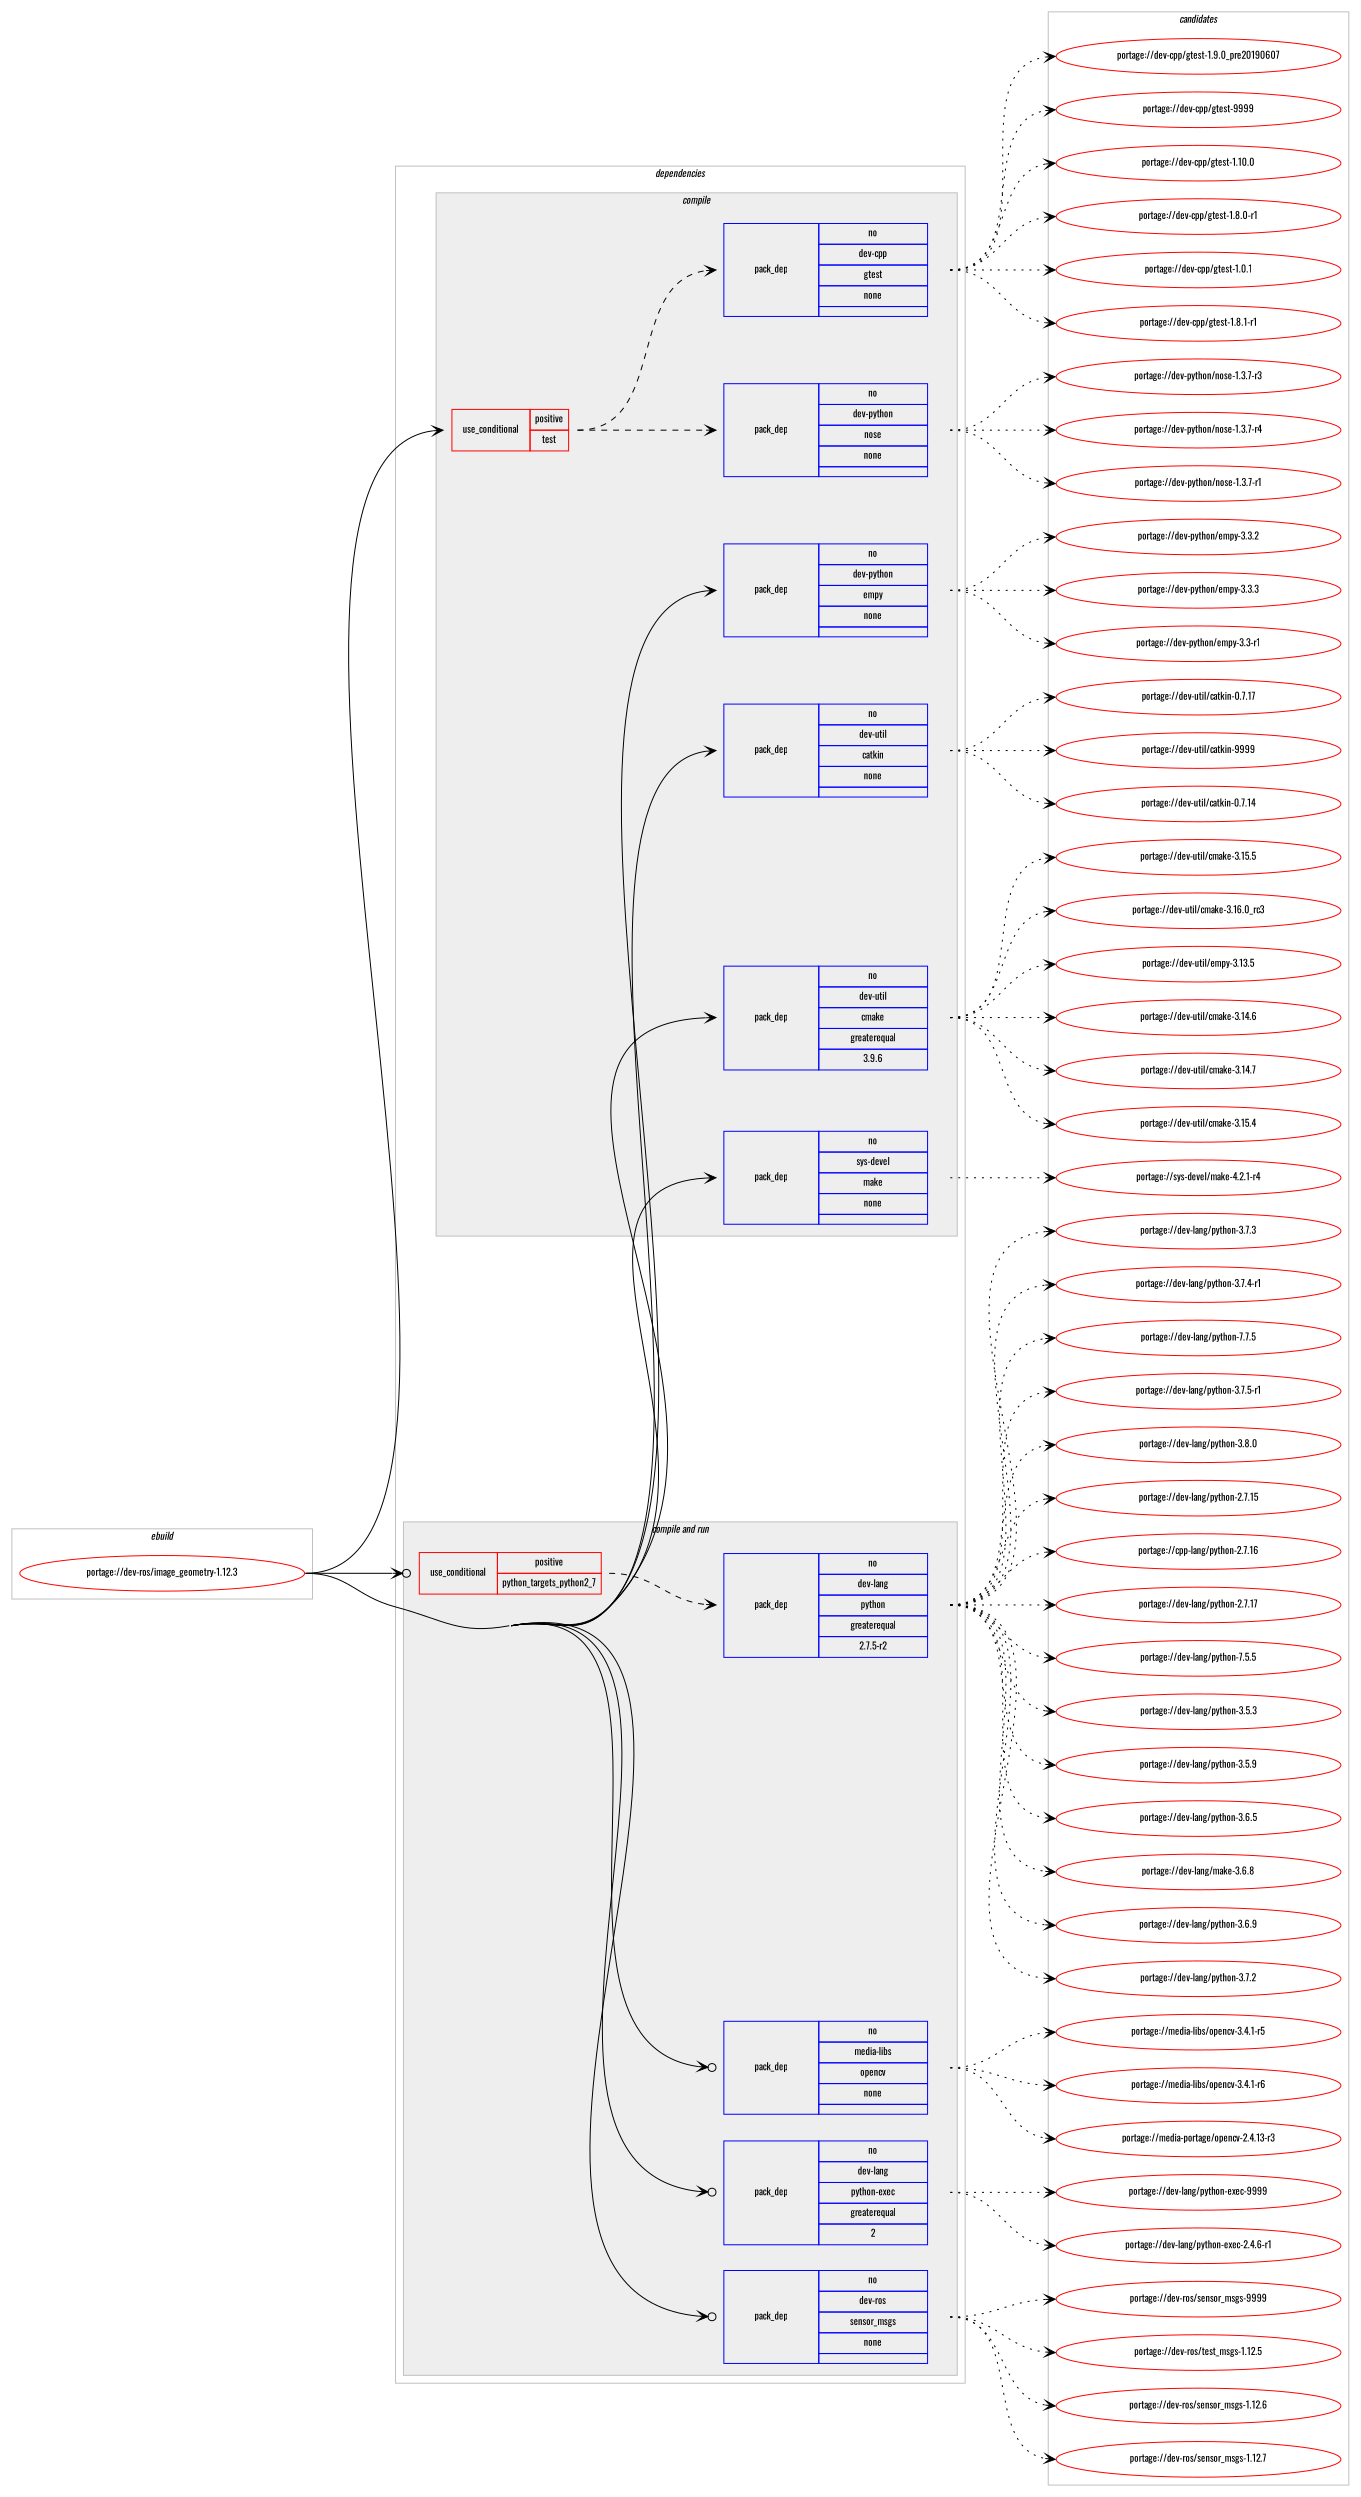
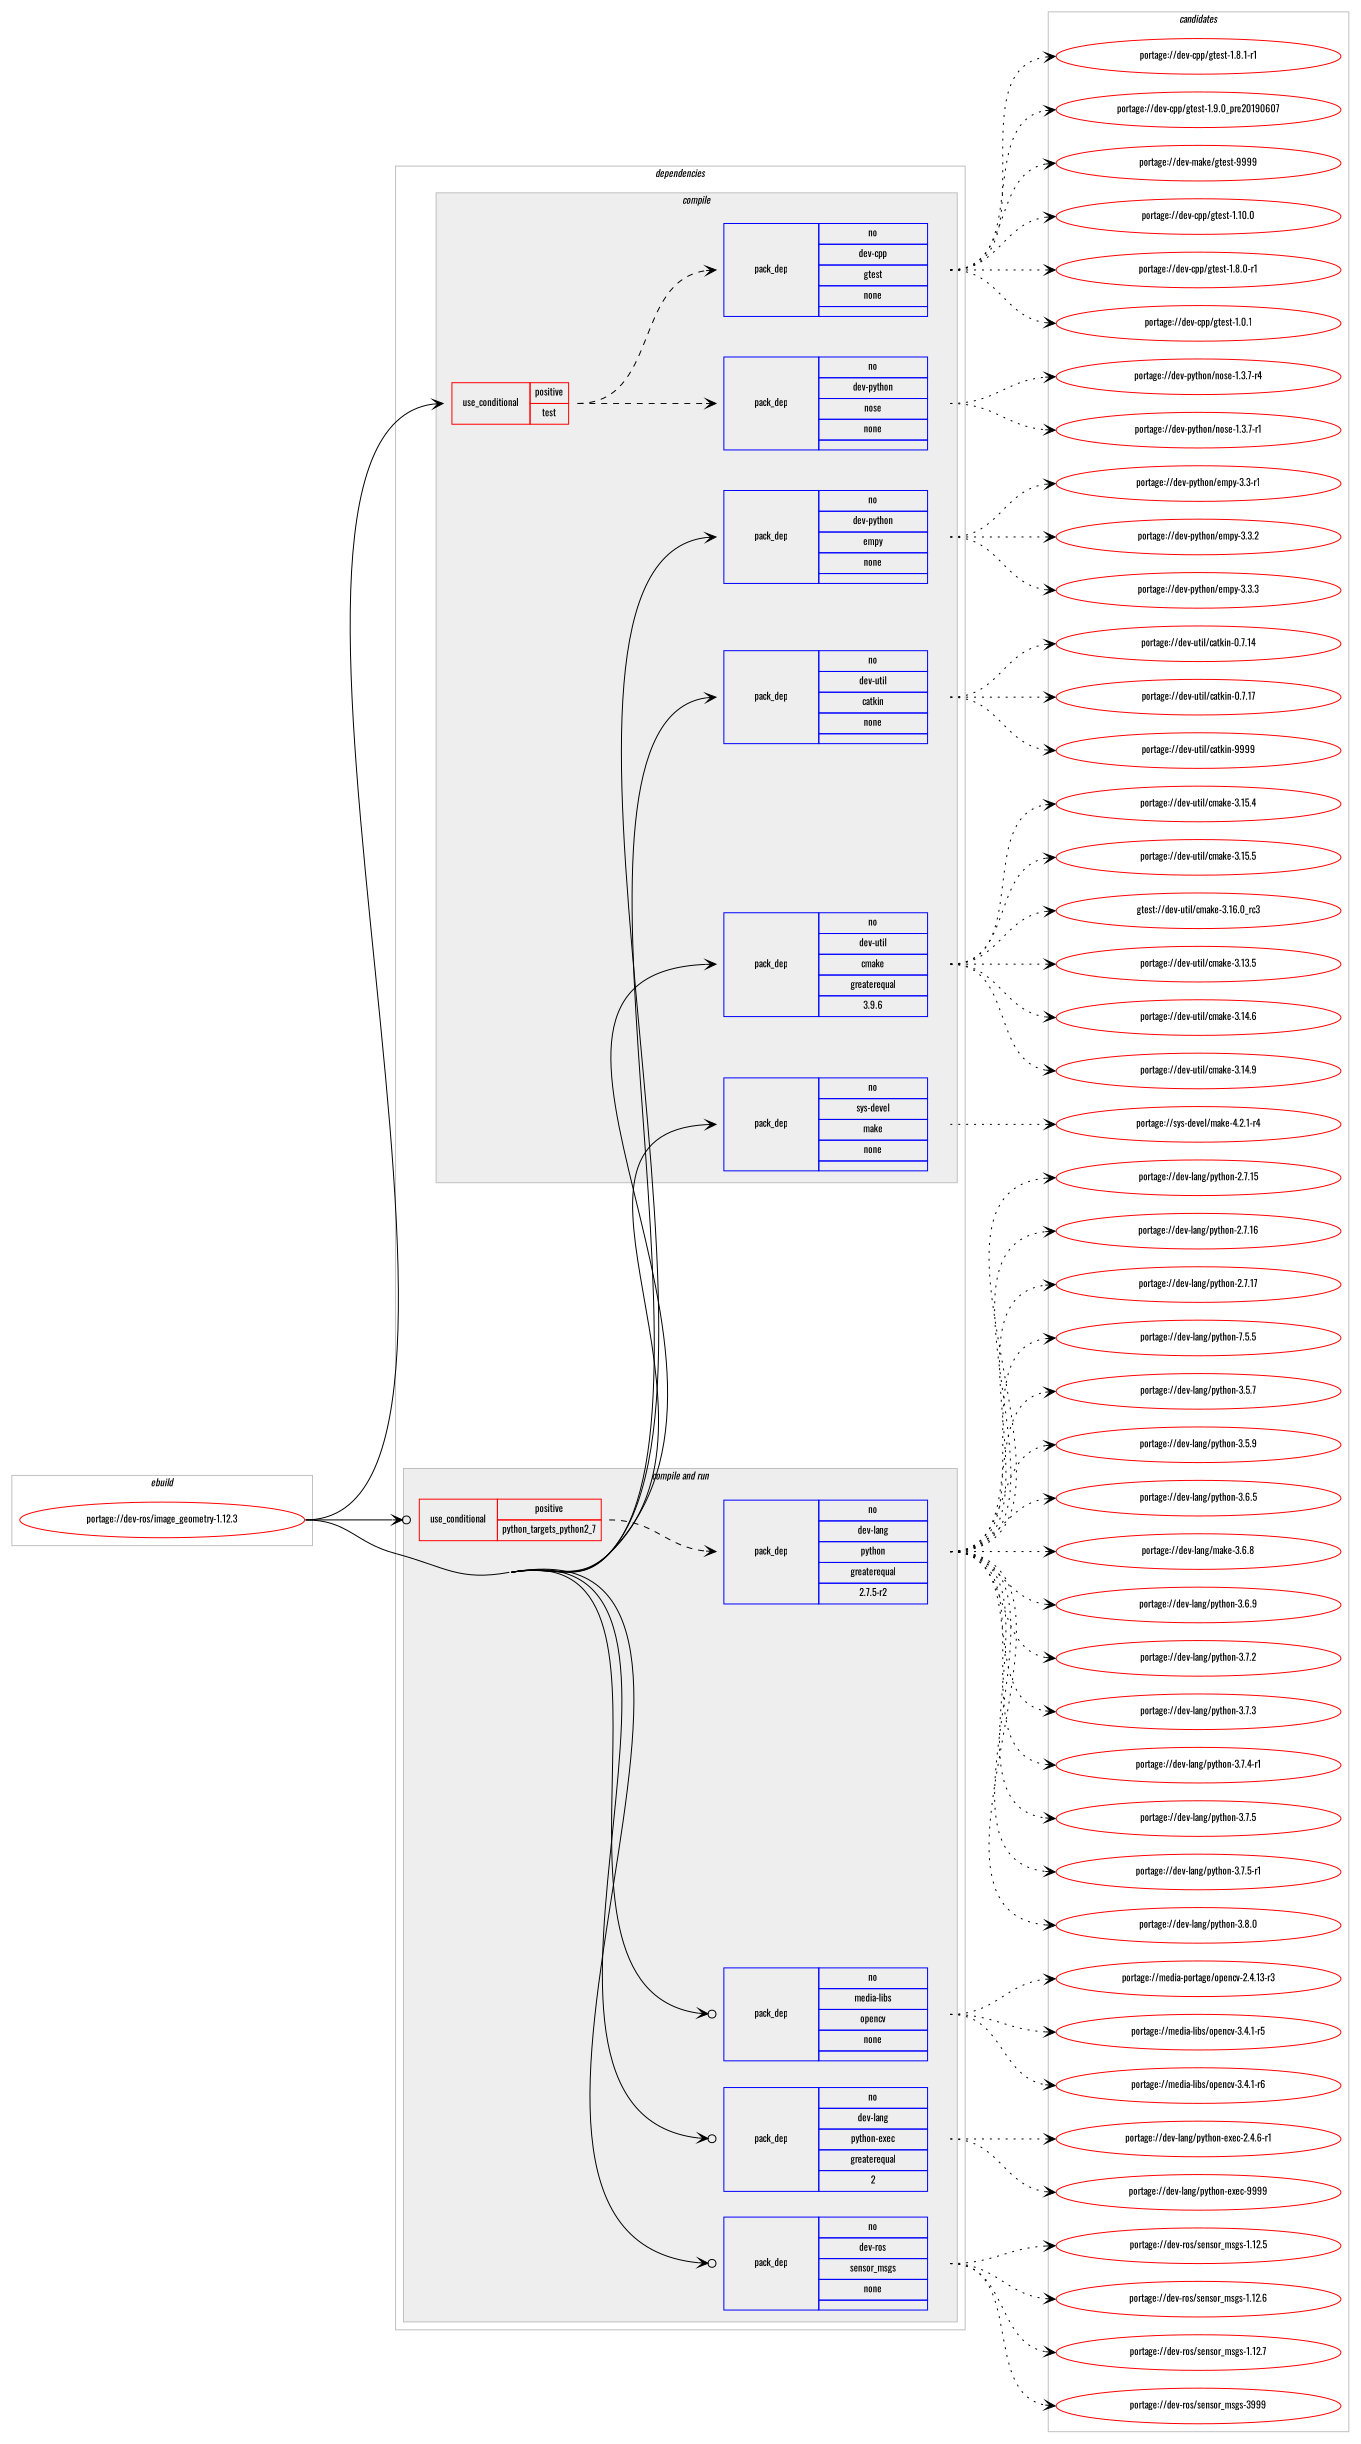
(1199, 110) -> (1199, 163)
(1199, 377) -> none
(1199, 911) -> (1199, 911)
(1199, 964) -> (1199, 964)
(1199, 1071) -> (1199, 1071)
(1199, 1338) -> (1199, 1819)
(1199, 1552) -> (1199, 1231)
(1199, 1712) -> (1199, 1391)
(1199, 2299) -> (1199, 2406)
(1199, 2353) -> (1199, 2246)
